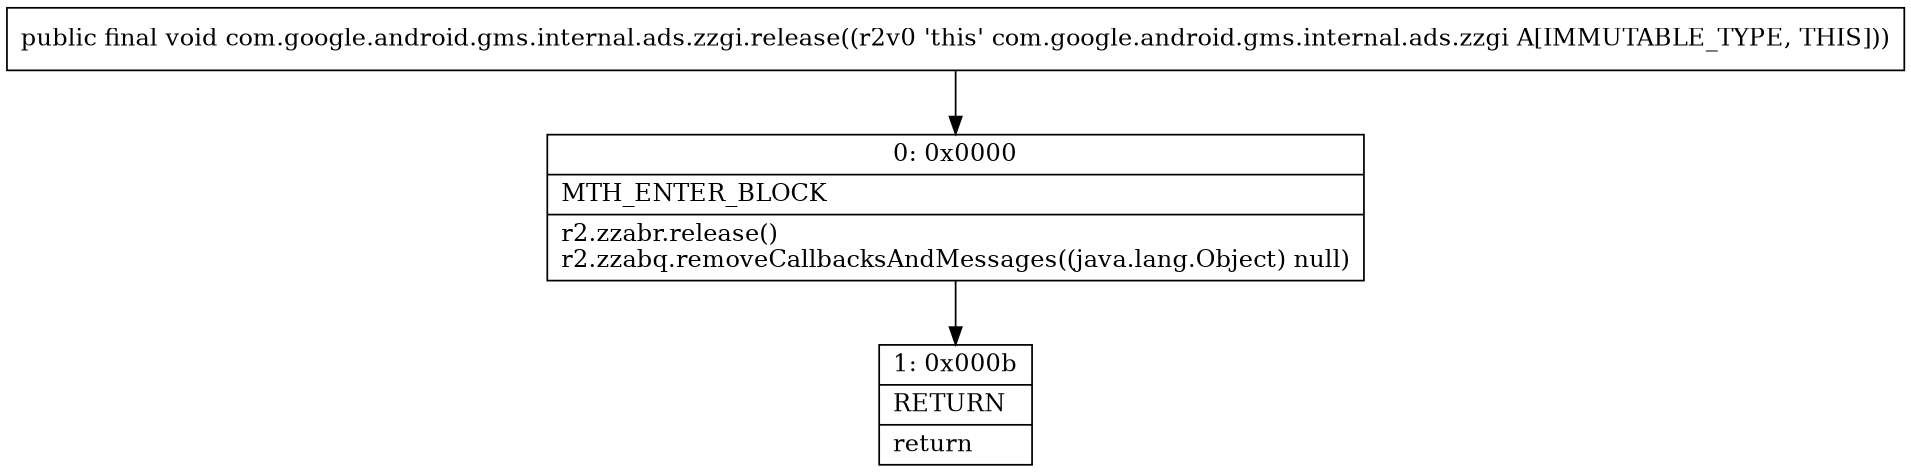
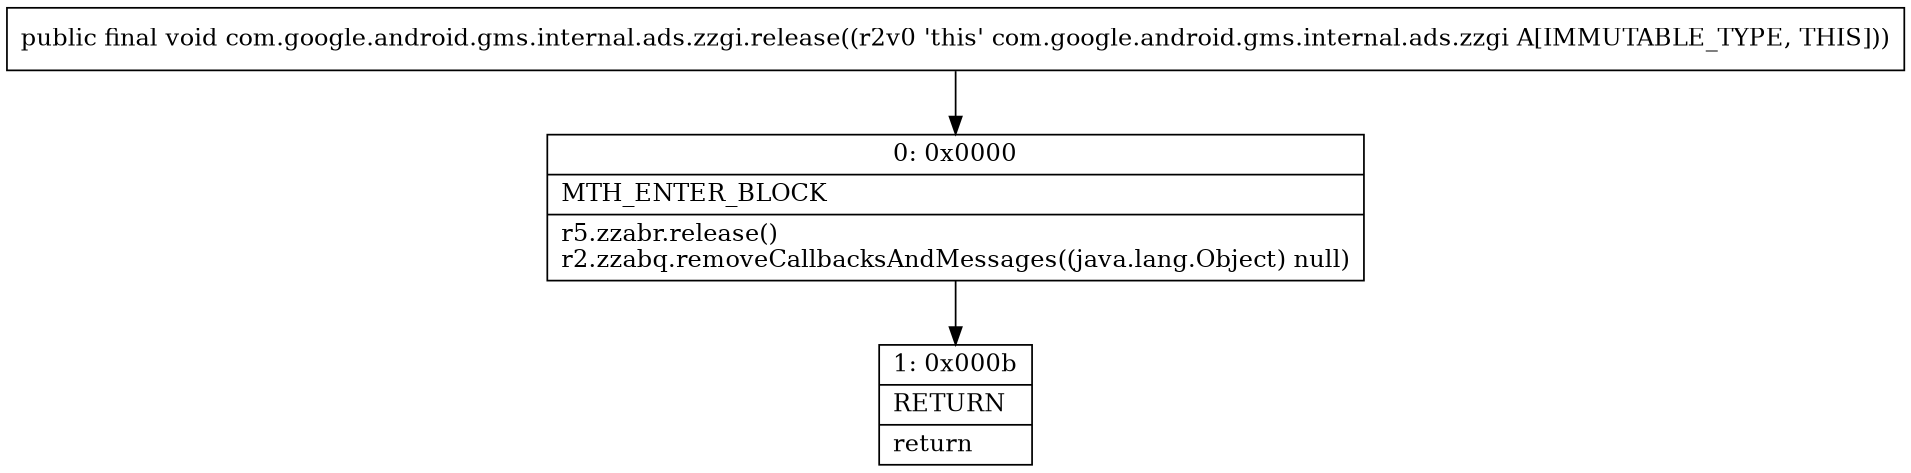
(670, 234) -> (670, 234)
